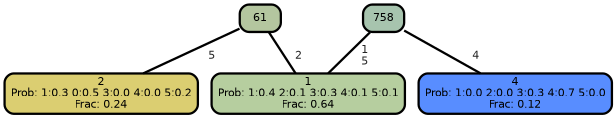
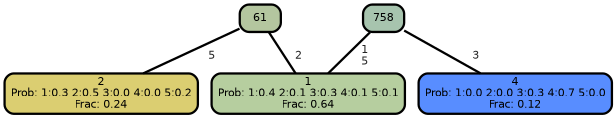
(474, 56) -> (474, 56)
(101, 94) -> (101, 94)
